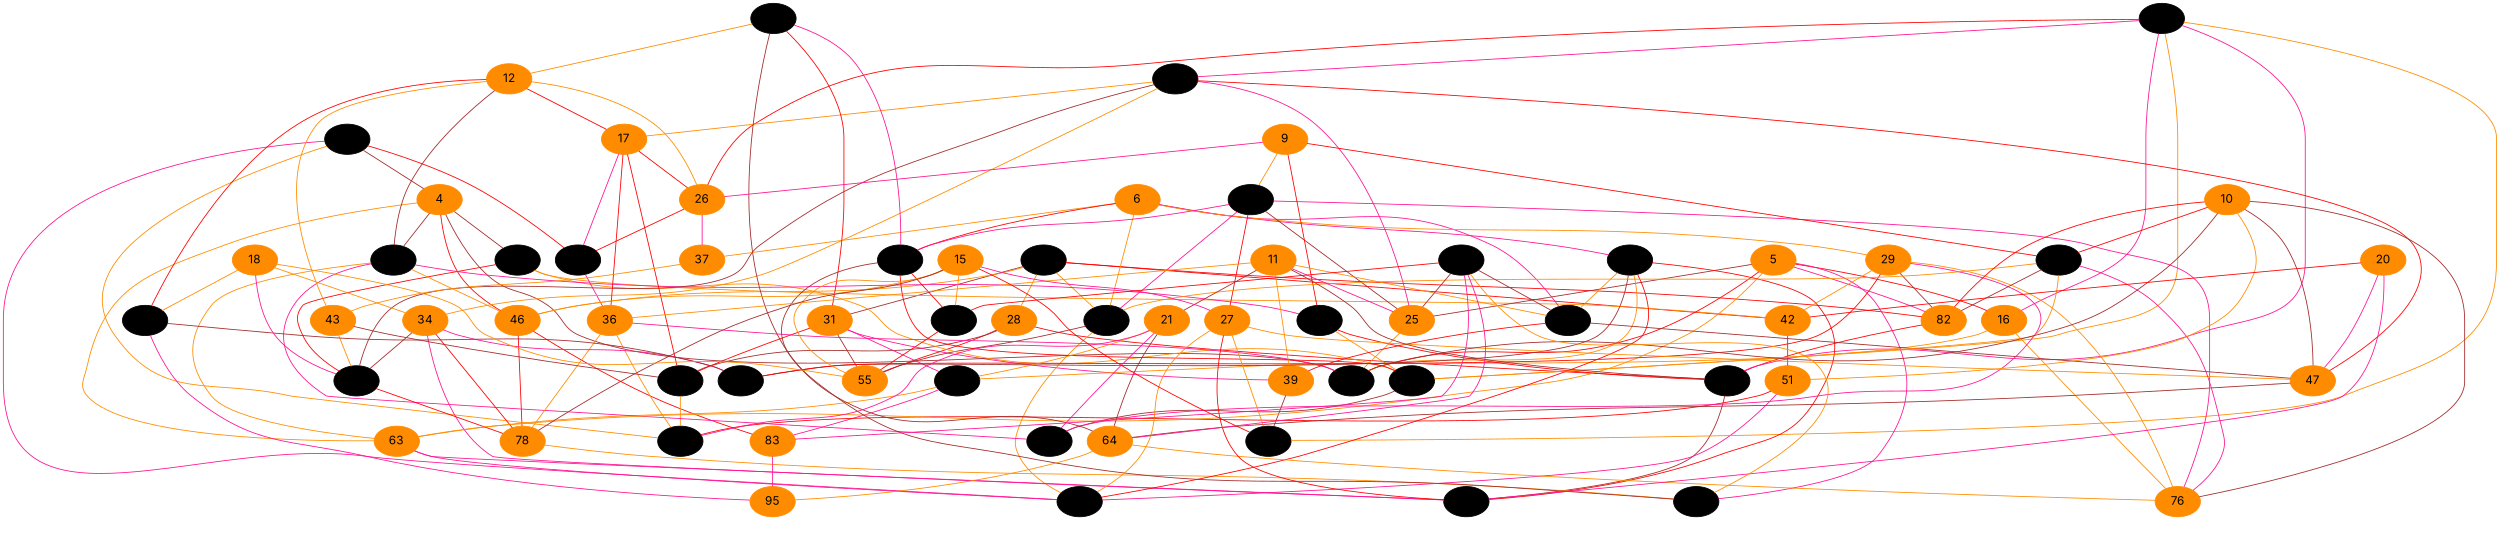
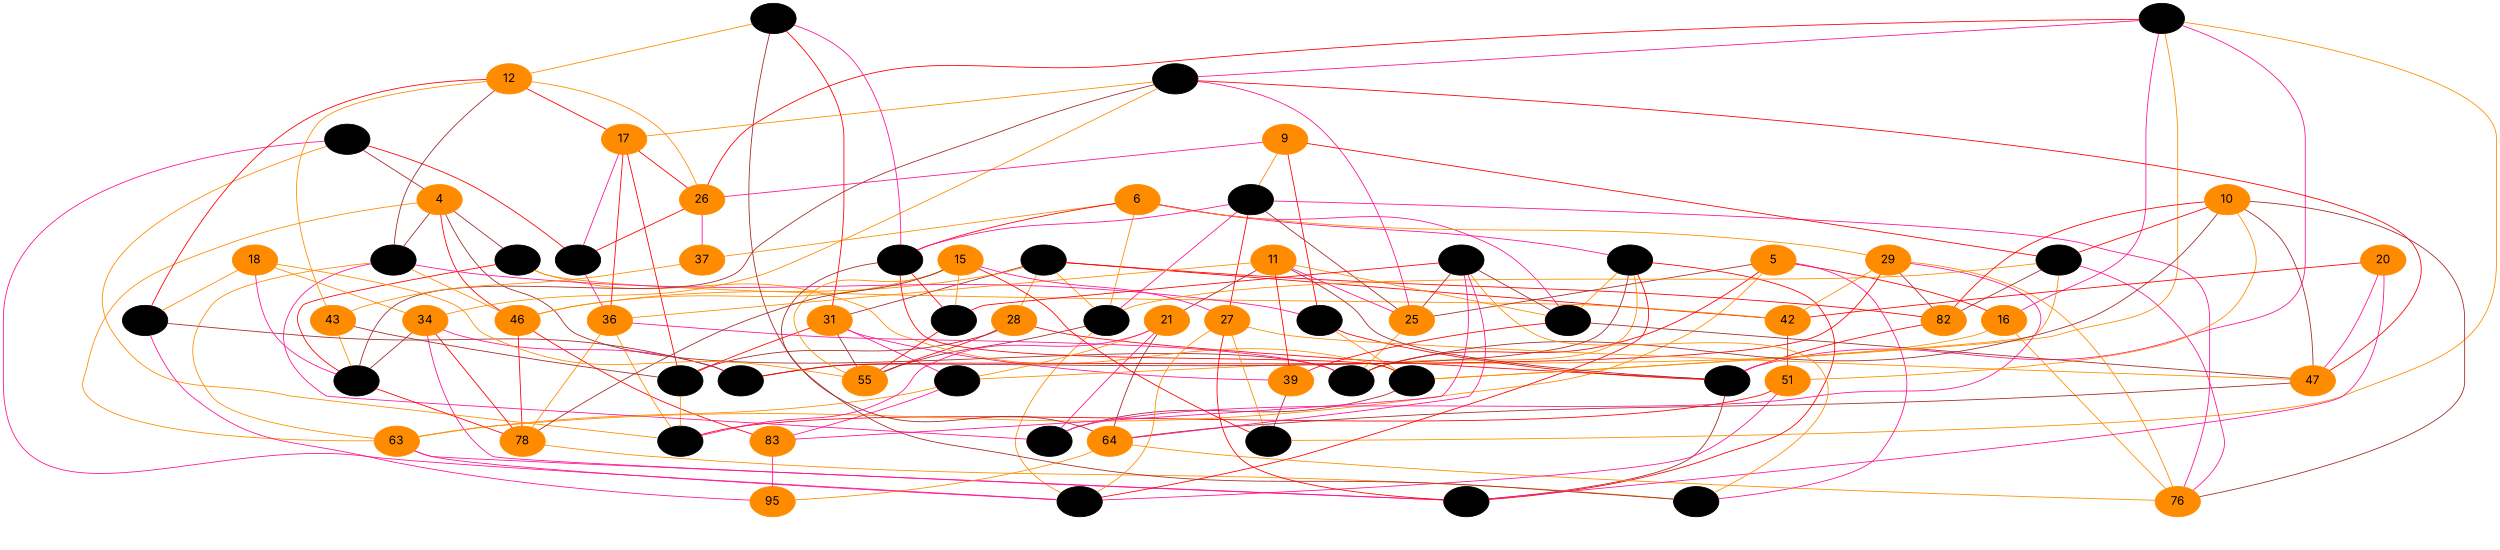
(1876, 294) -> none
(1282, 320) -> (1282, 320)
